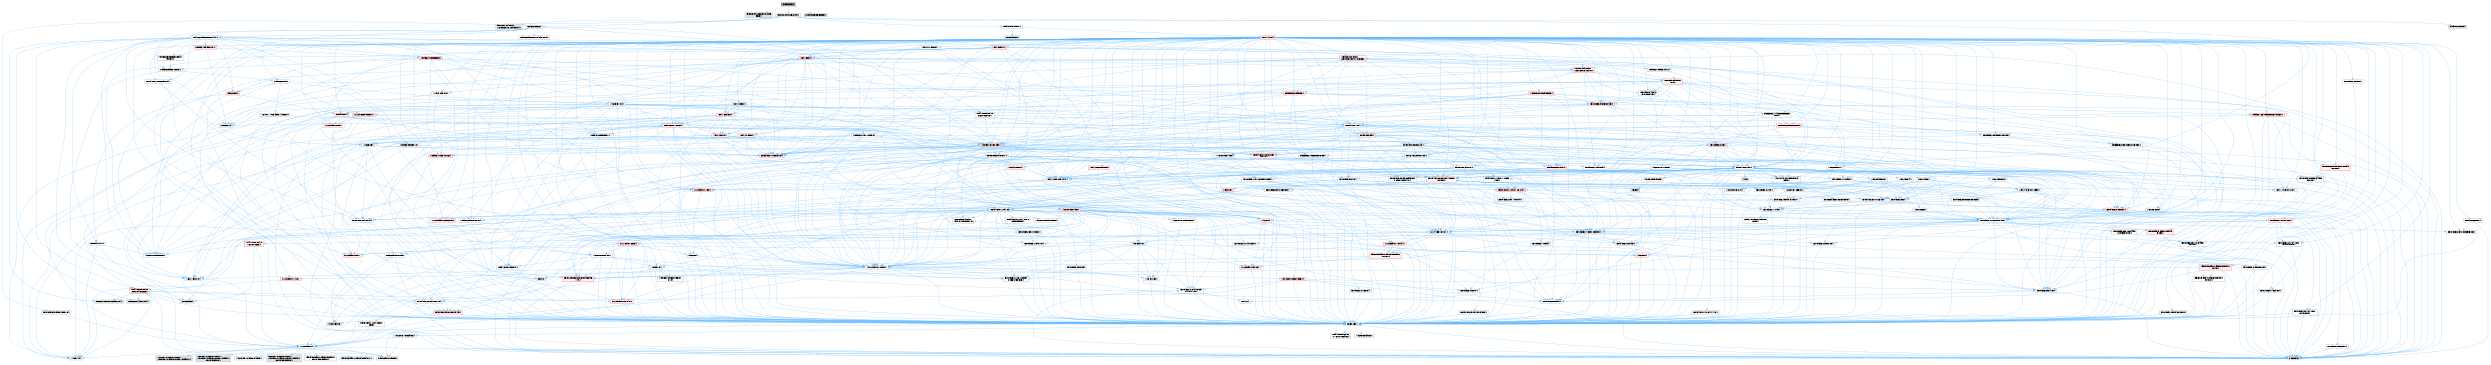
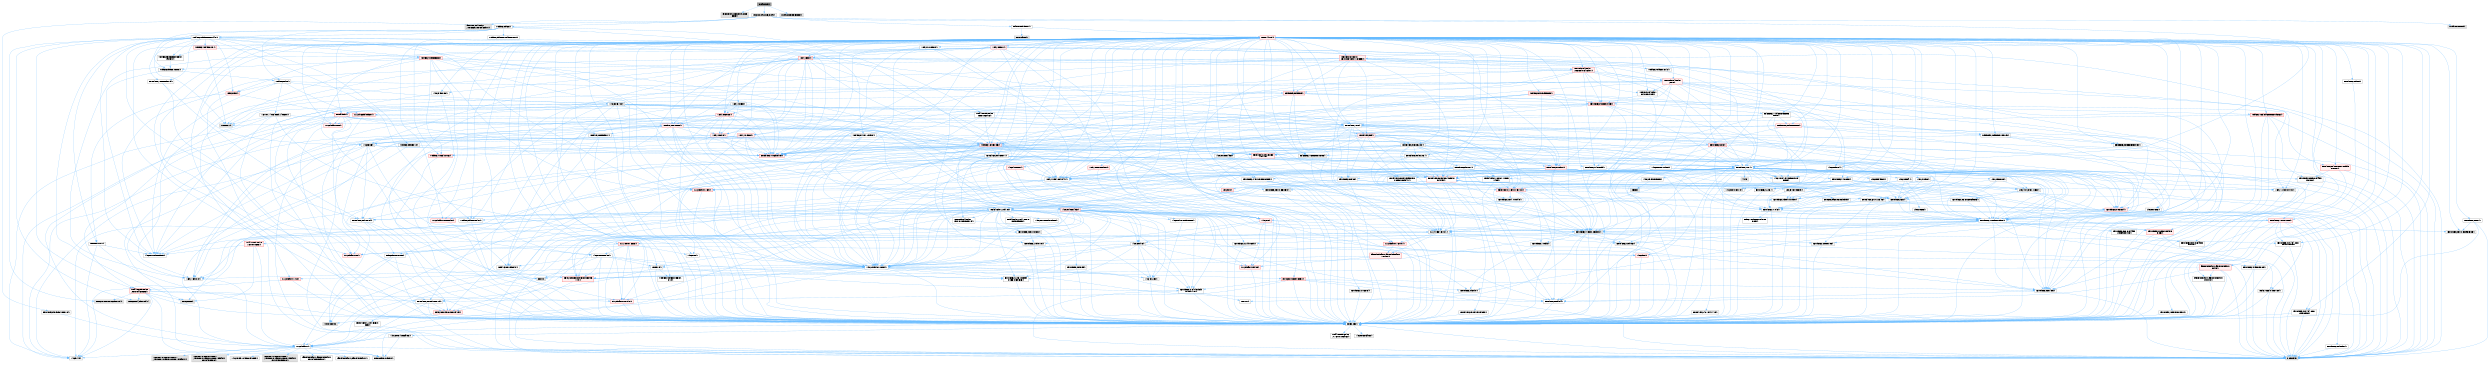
(2126, 145) -> (2128, 145)
